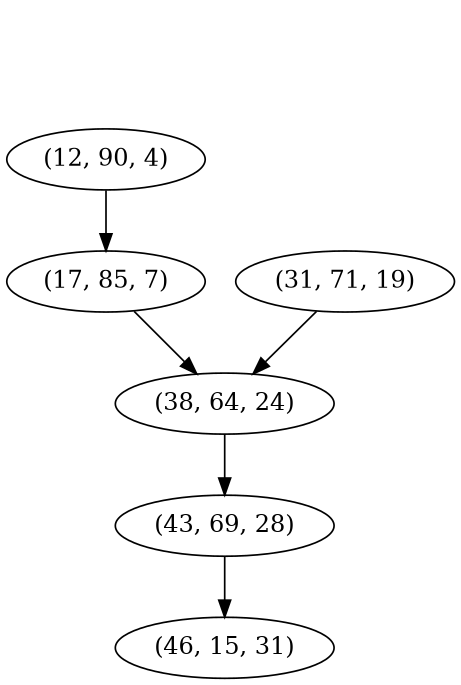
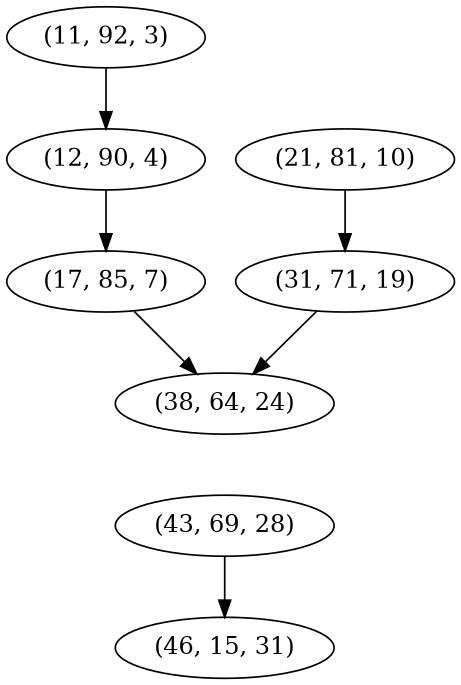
none -> (106, 37)
none -> (345, 159)
(225, 456) -> none
